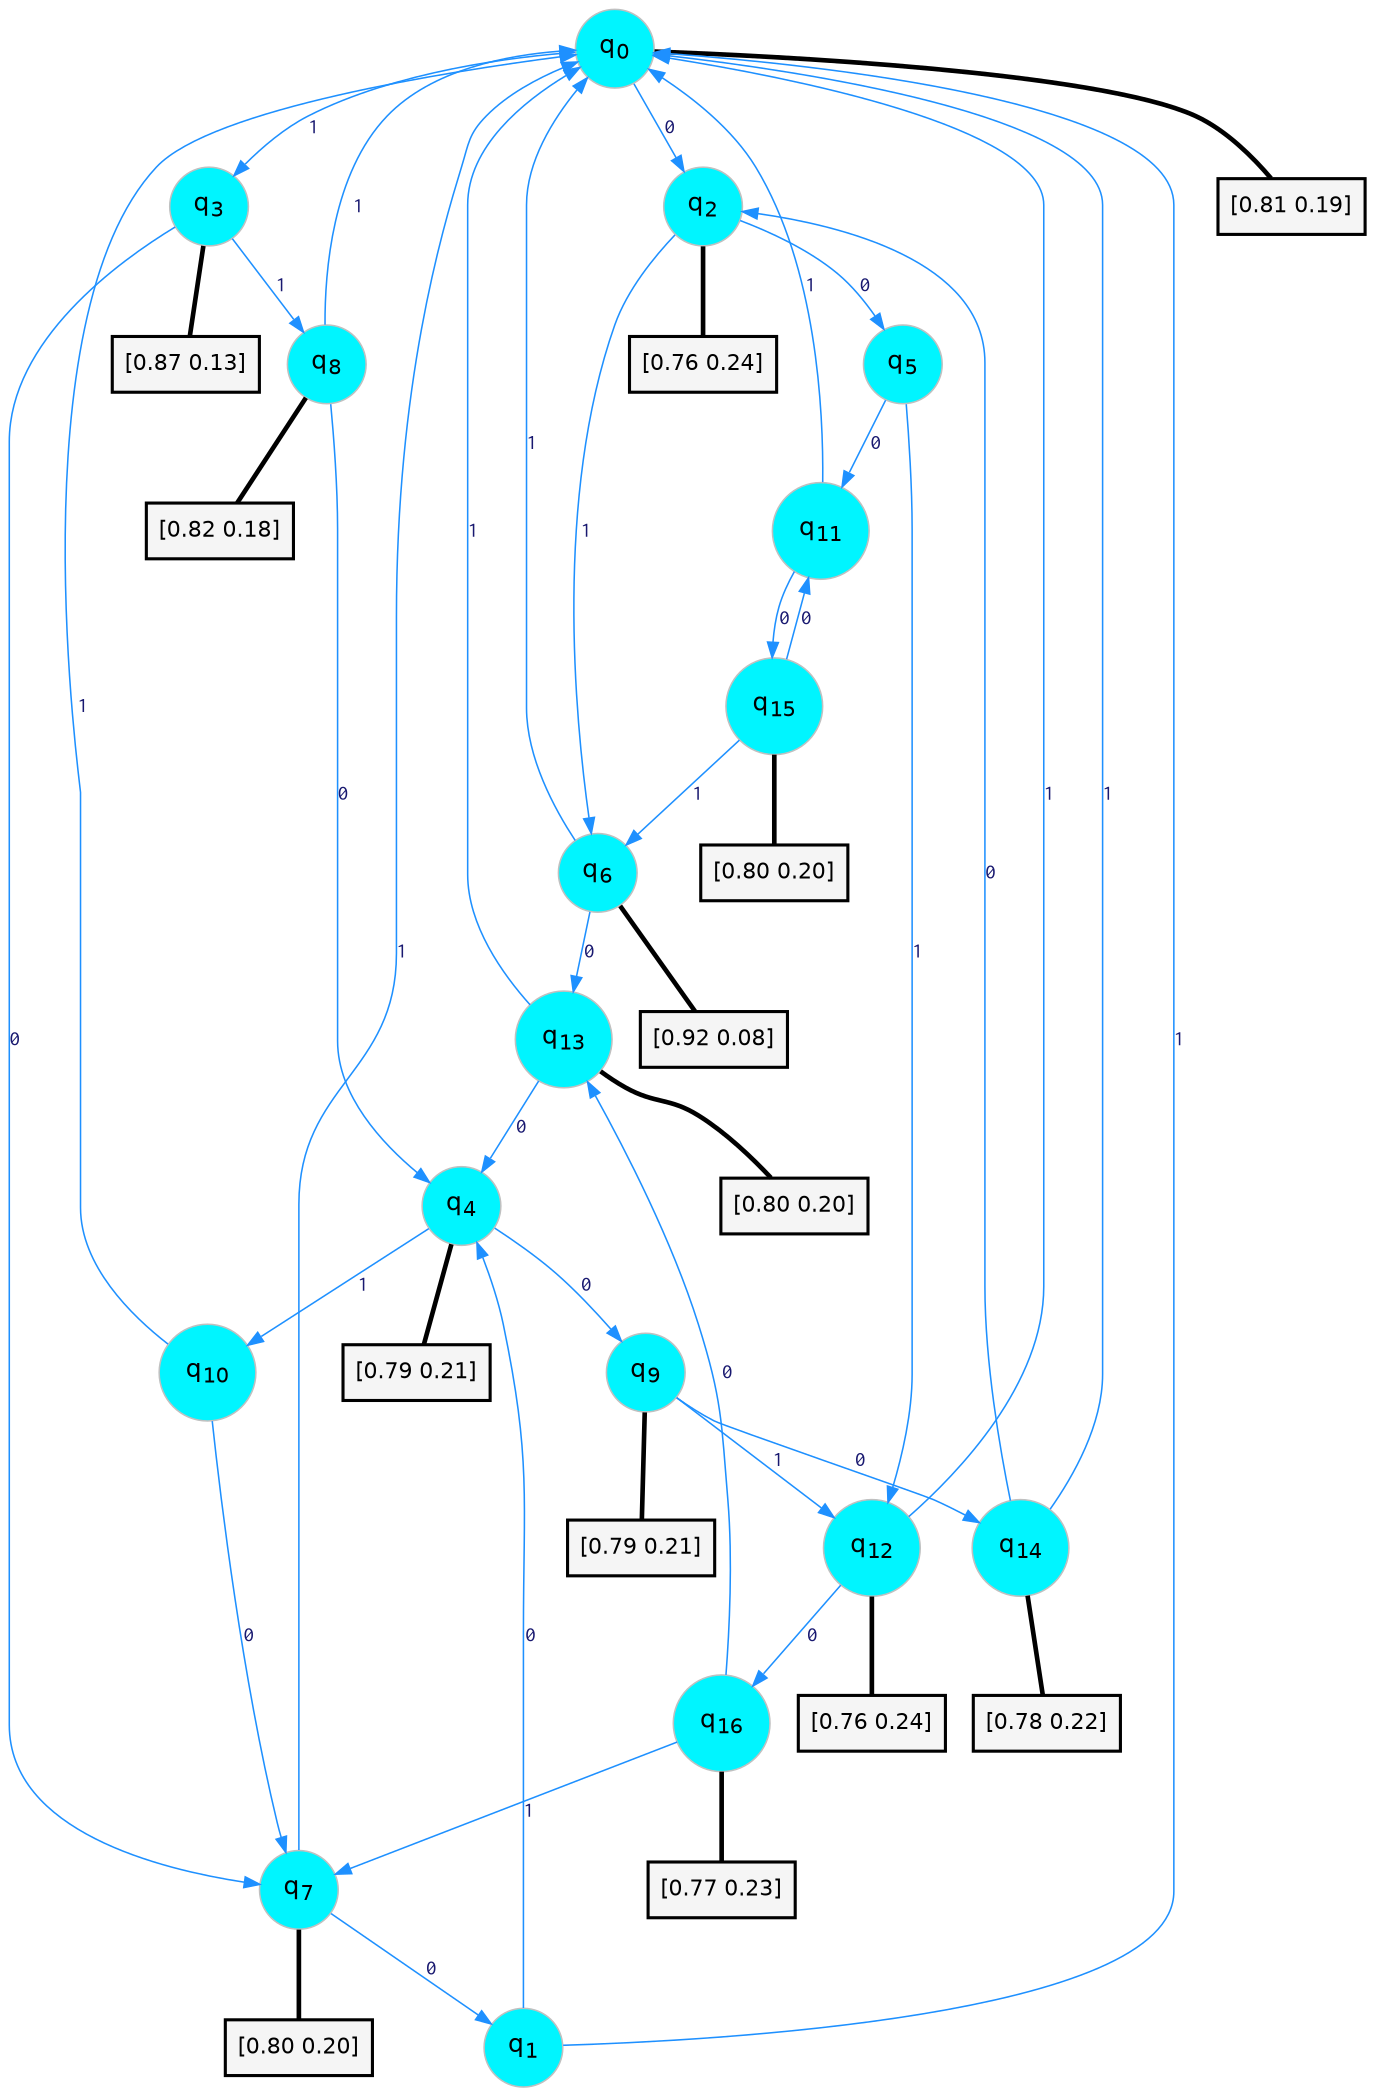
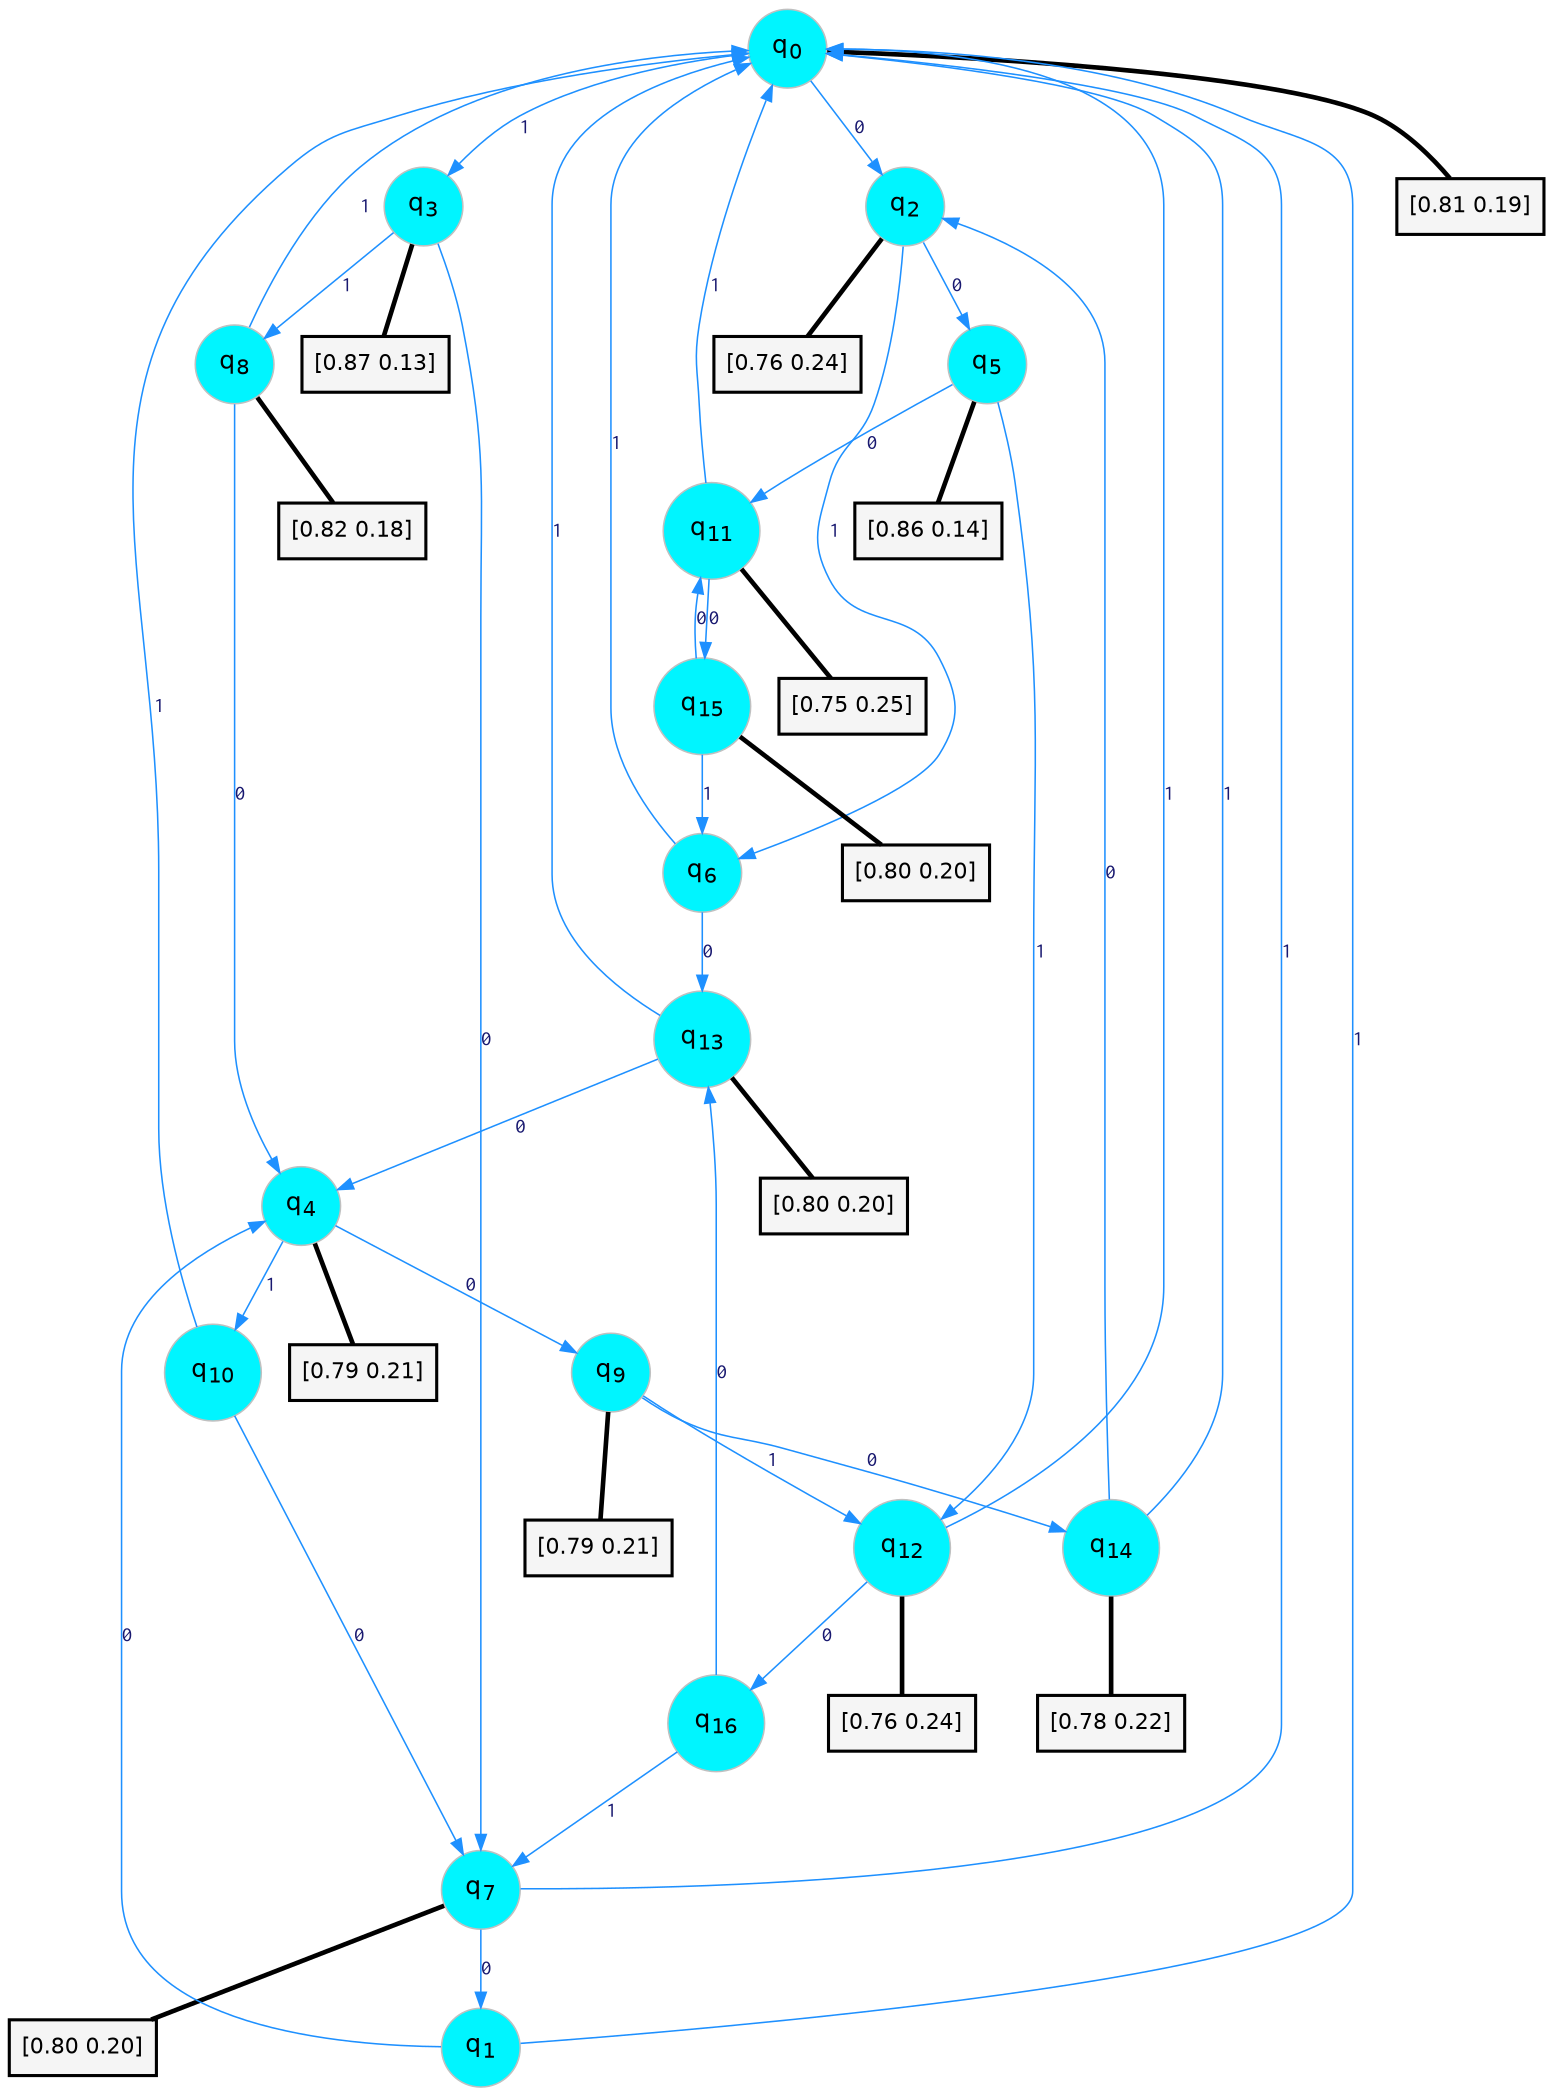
none -> (928, 531)
none -> (853, 706)
(714, 1039) -> none
(722, 1890) -> none
